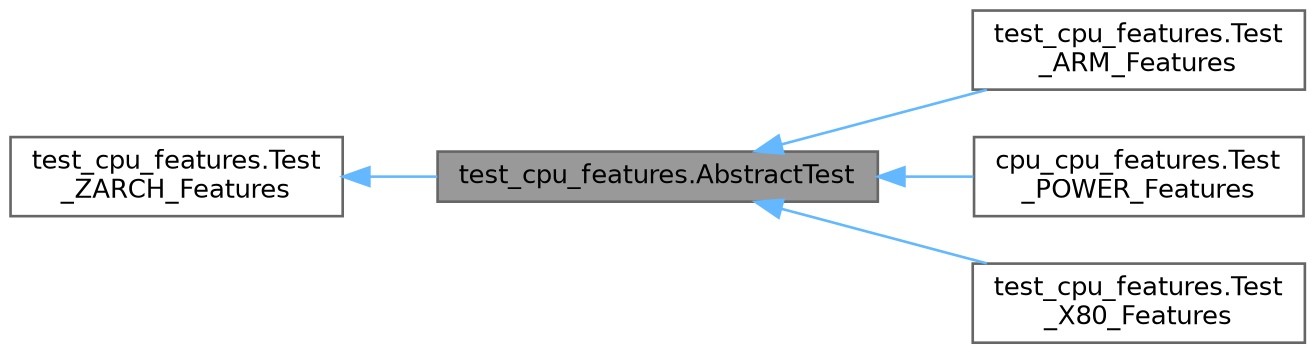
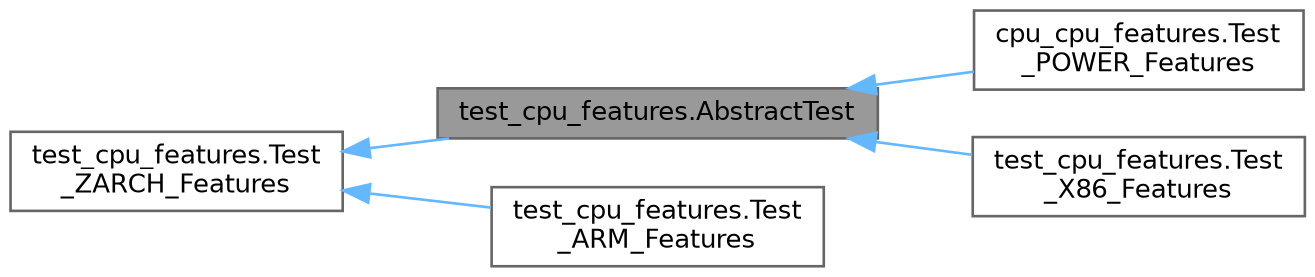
(884, 117) -> (431, 201)
(1139, 303) -> (1139, 177)
